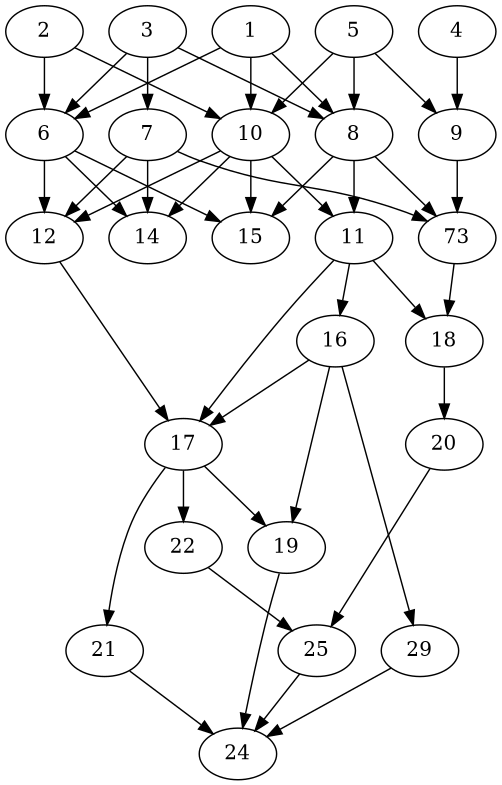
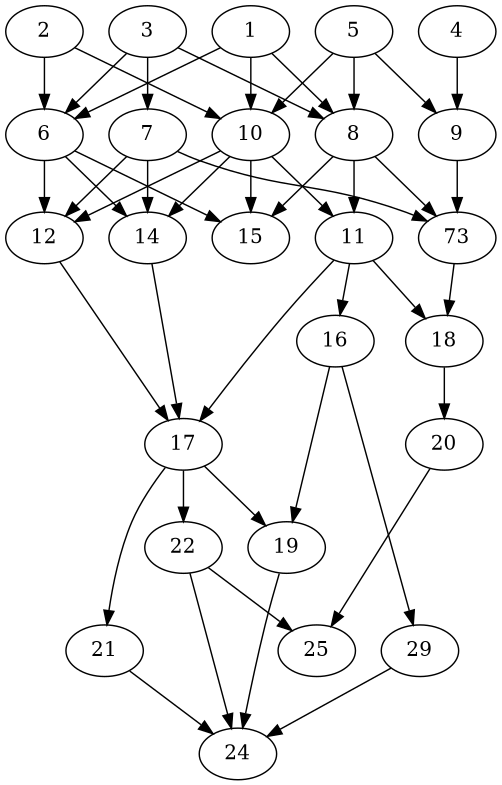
(266, 389) -> (164, 334)
(282, 697) -> (209, 644)
